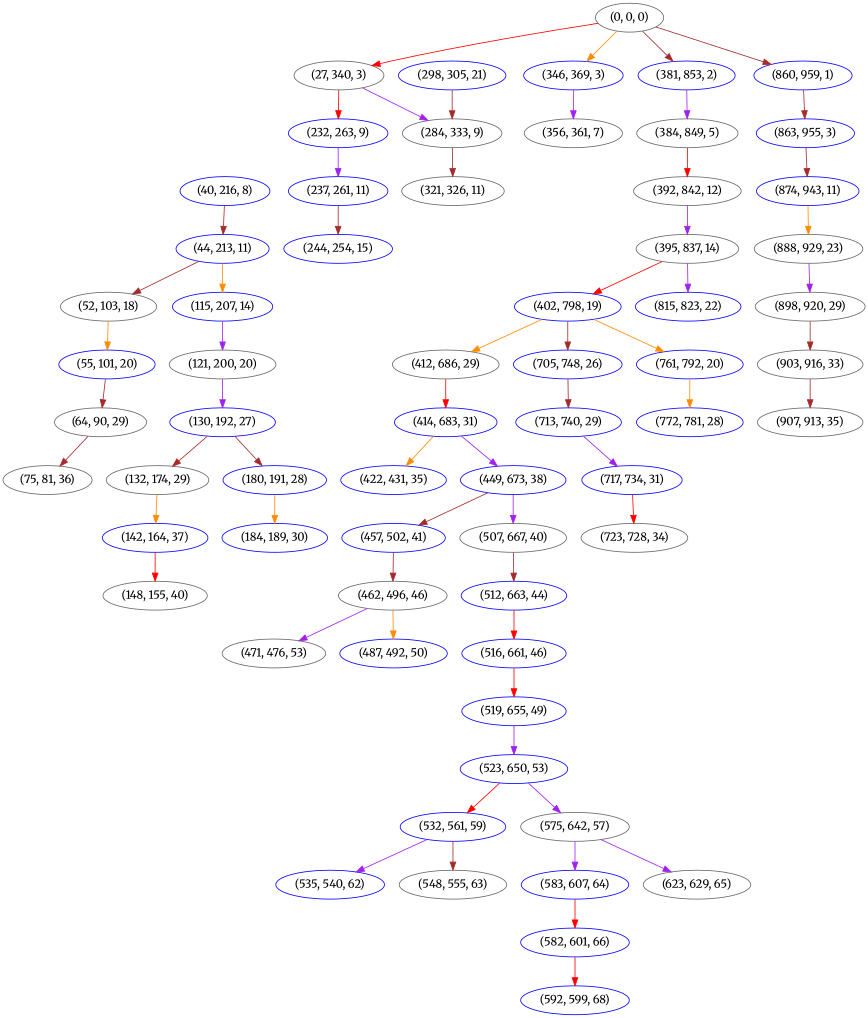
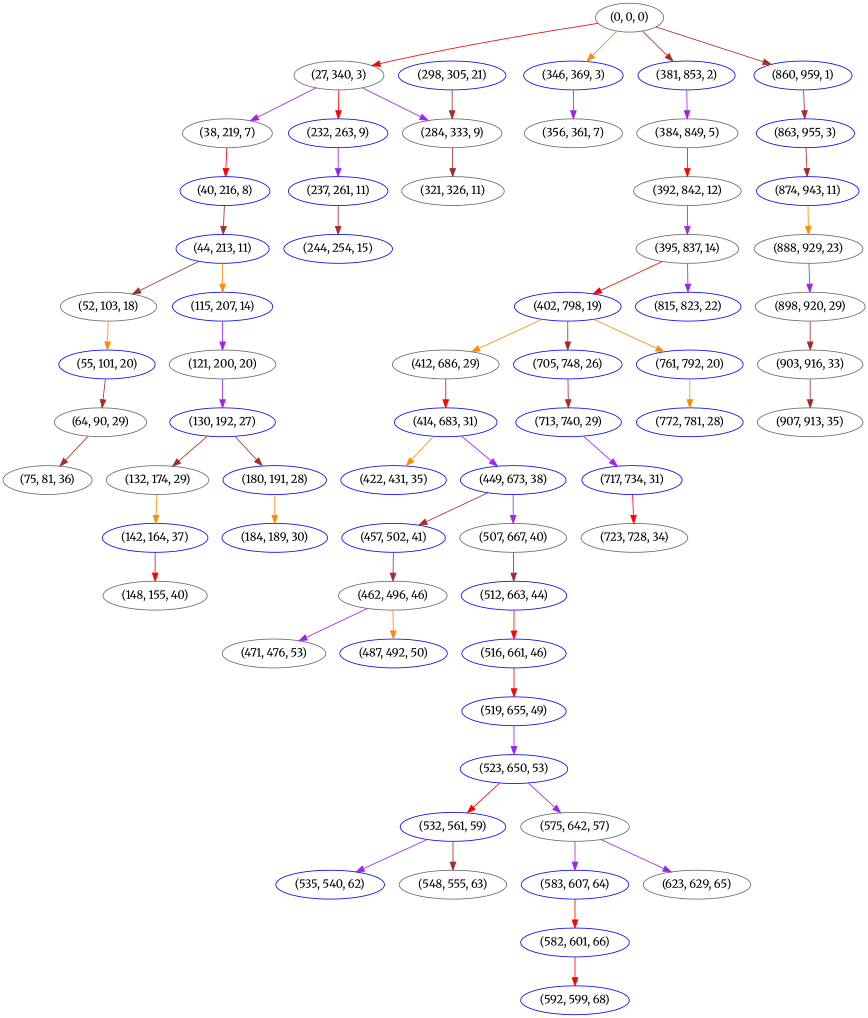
none -> (227, 133)
